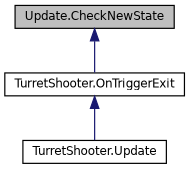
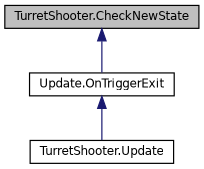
(95, 17) -> (102, 17)
(95, 84) -> (102, 84)
